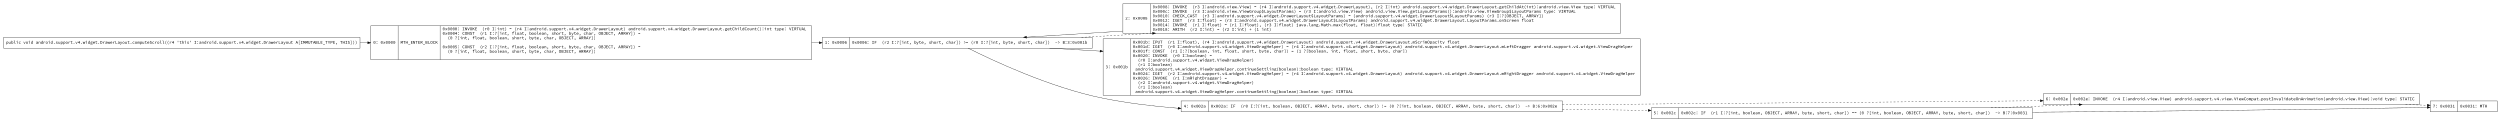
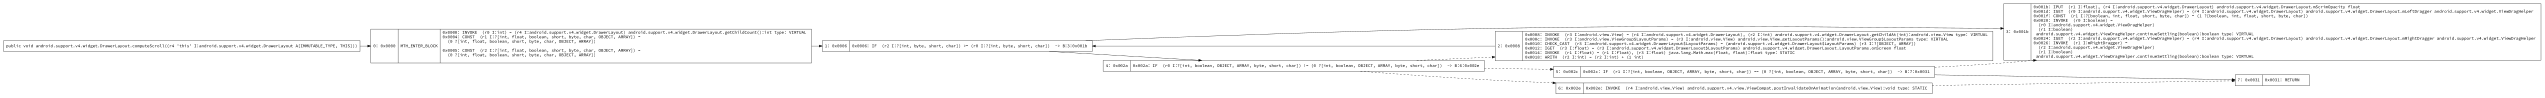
(1117, 35) -> (1454, 59)
(2035, 106) -> (1984, 64)
(2477, 106) -> (2286, 80)
